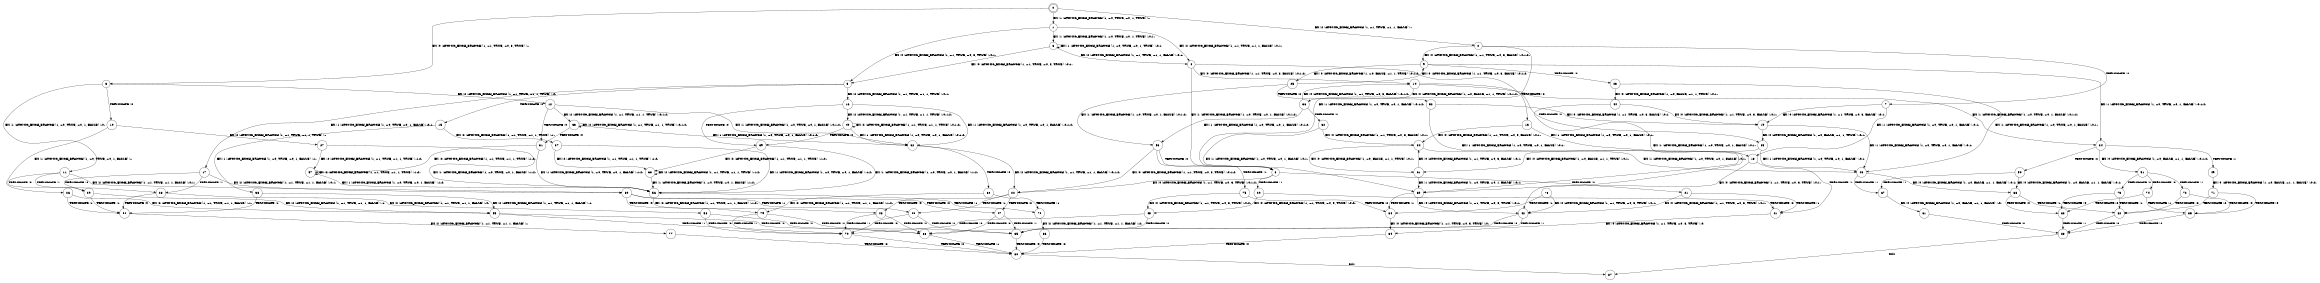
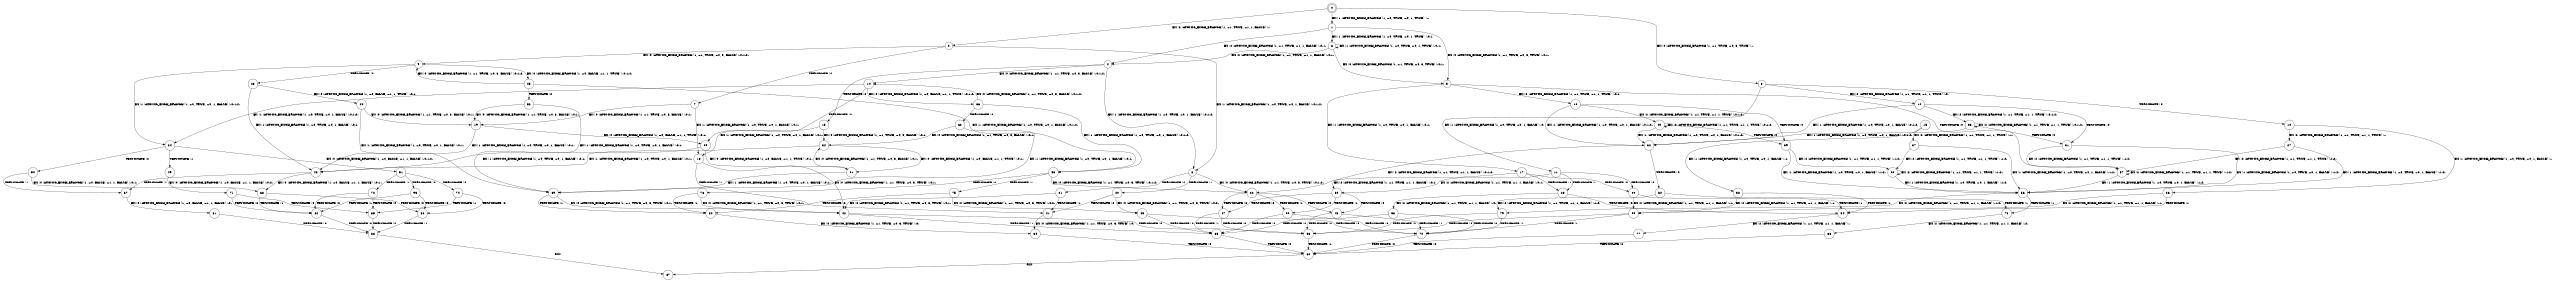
(643, 90) -> (1799, 97)
(1210, 167) -> (879, 188)
(2119, 193) -> (415, 193)
